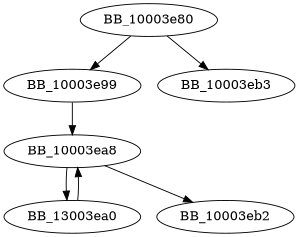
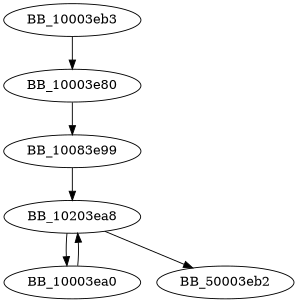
(184, 50) -> (72, 48)
(72, 86) -> (72, 151)
(72, 151) -> (72, 217)
(72, 217) -> (72, 282)
(225, 217) -> (225, 282)
